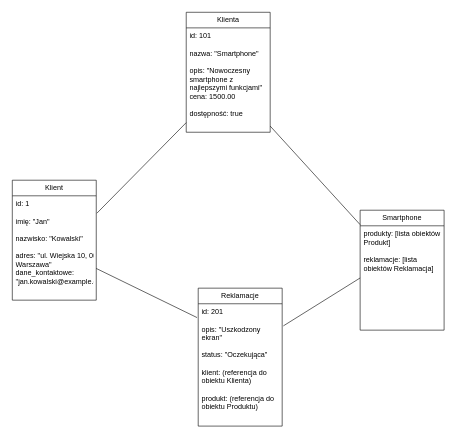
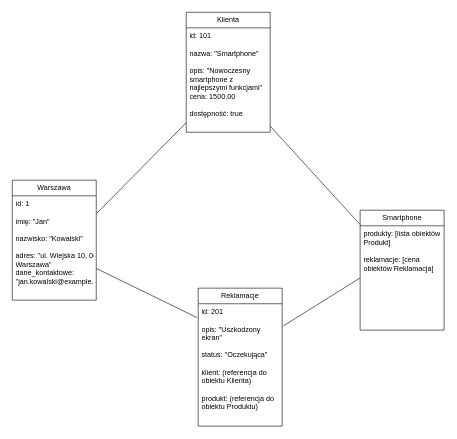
(54, 188) -> (54, 188)
(403, 247) -> (403, 247)
